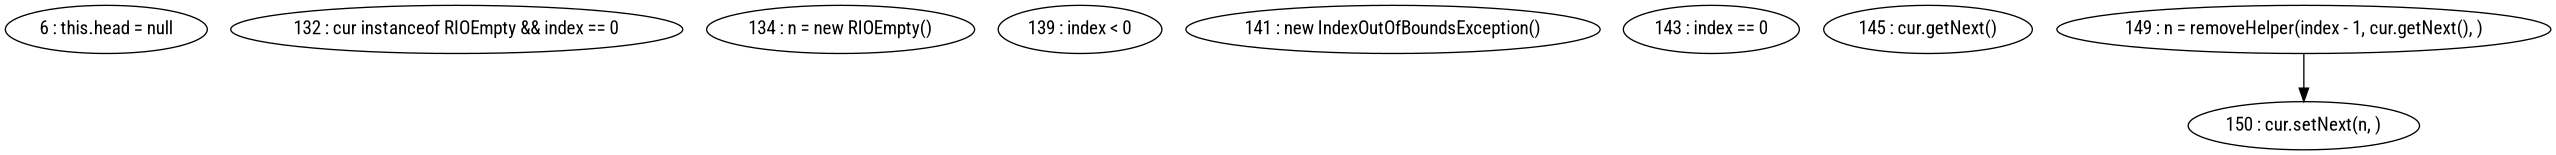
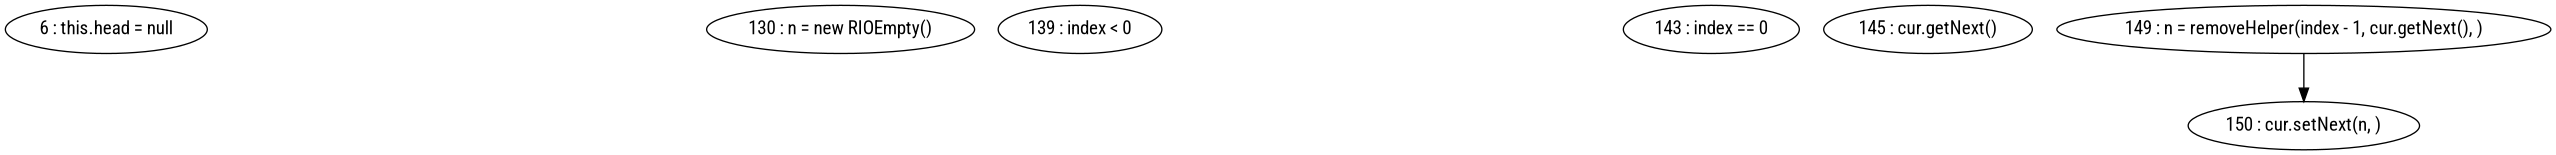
(457, 29) -> none
(841, 29) -> (841, 29)
(1393, 29) -> none
